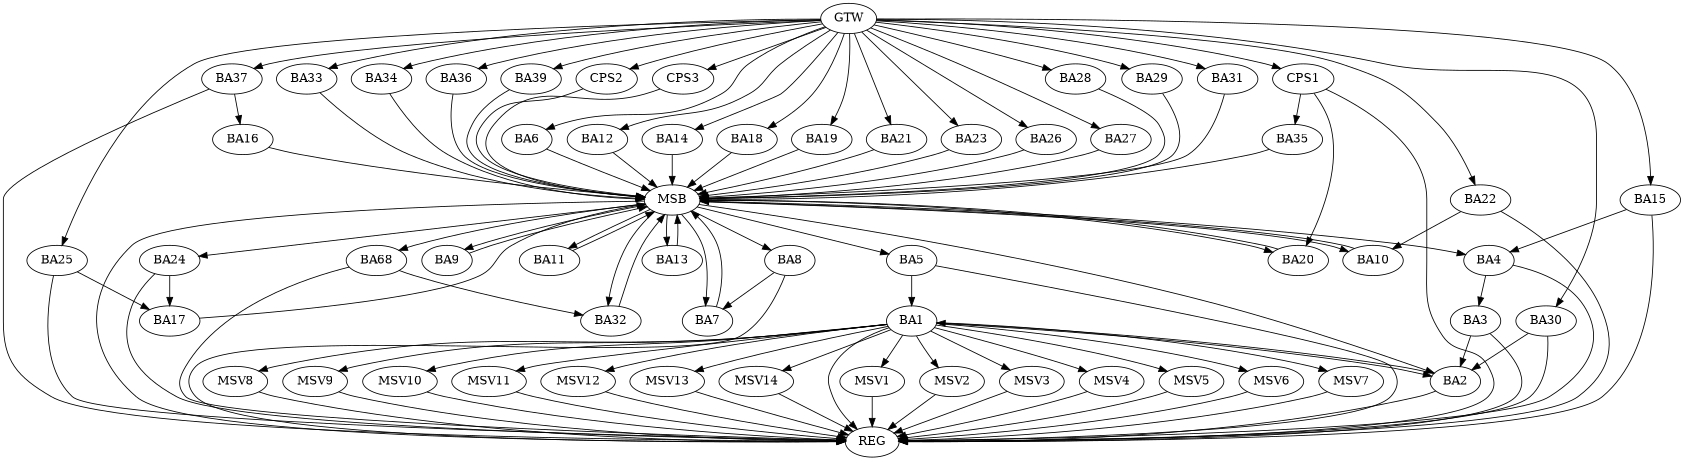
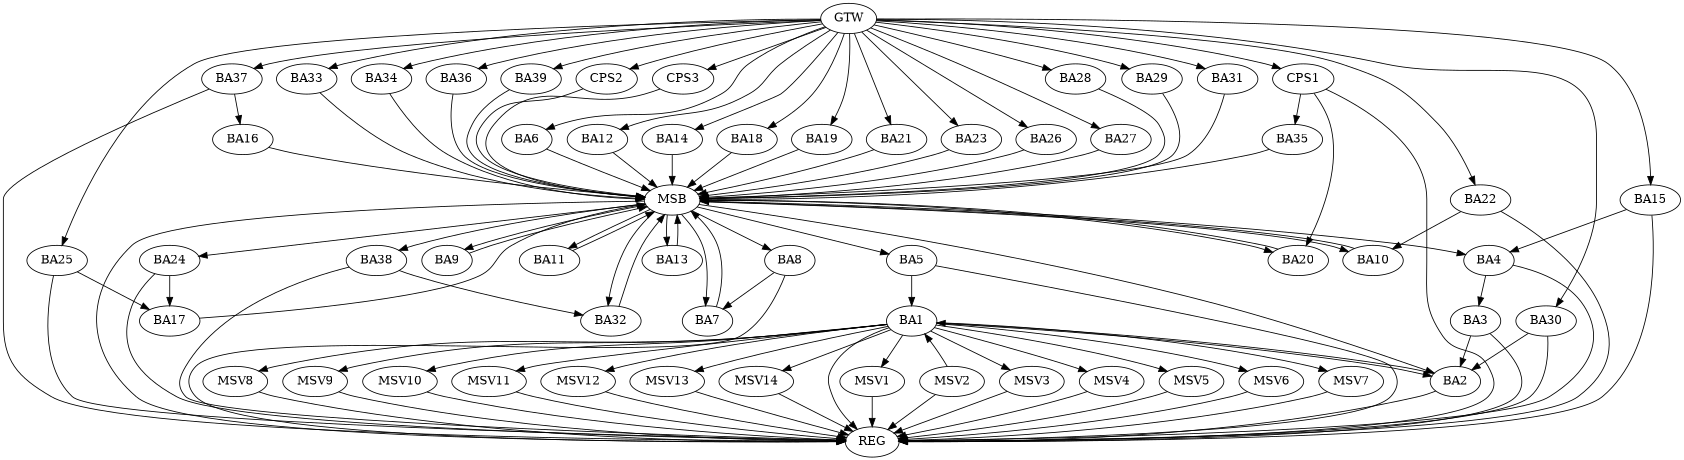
(376, 260) -> (376, 260)
(924, 349) -> (939, 353)
